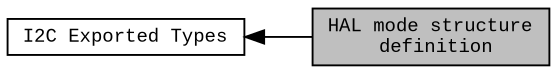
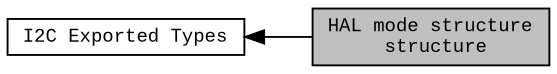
(431, 37) -> (431, 37)
